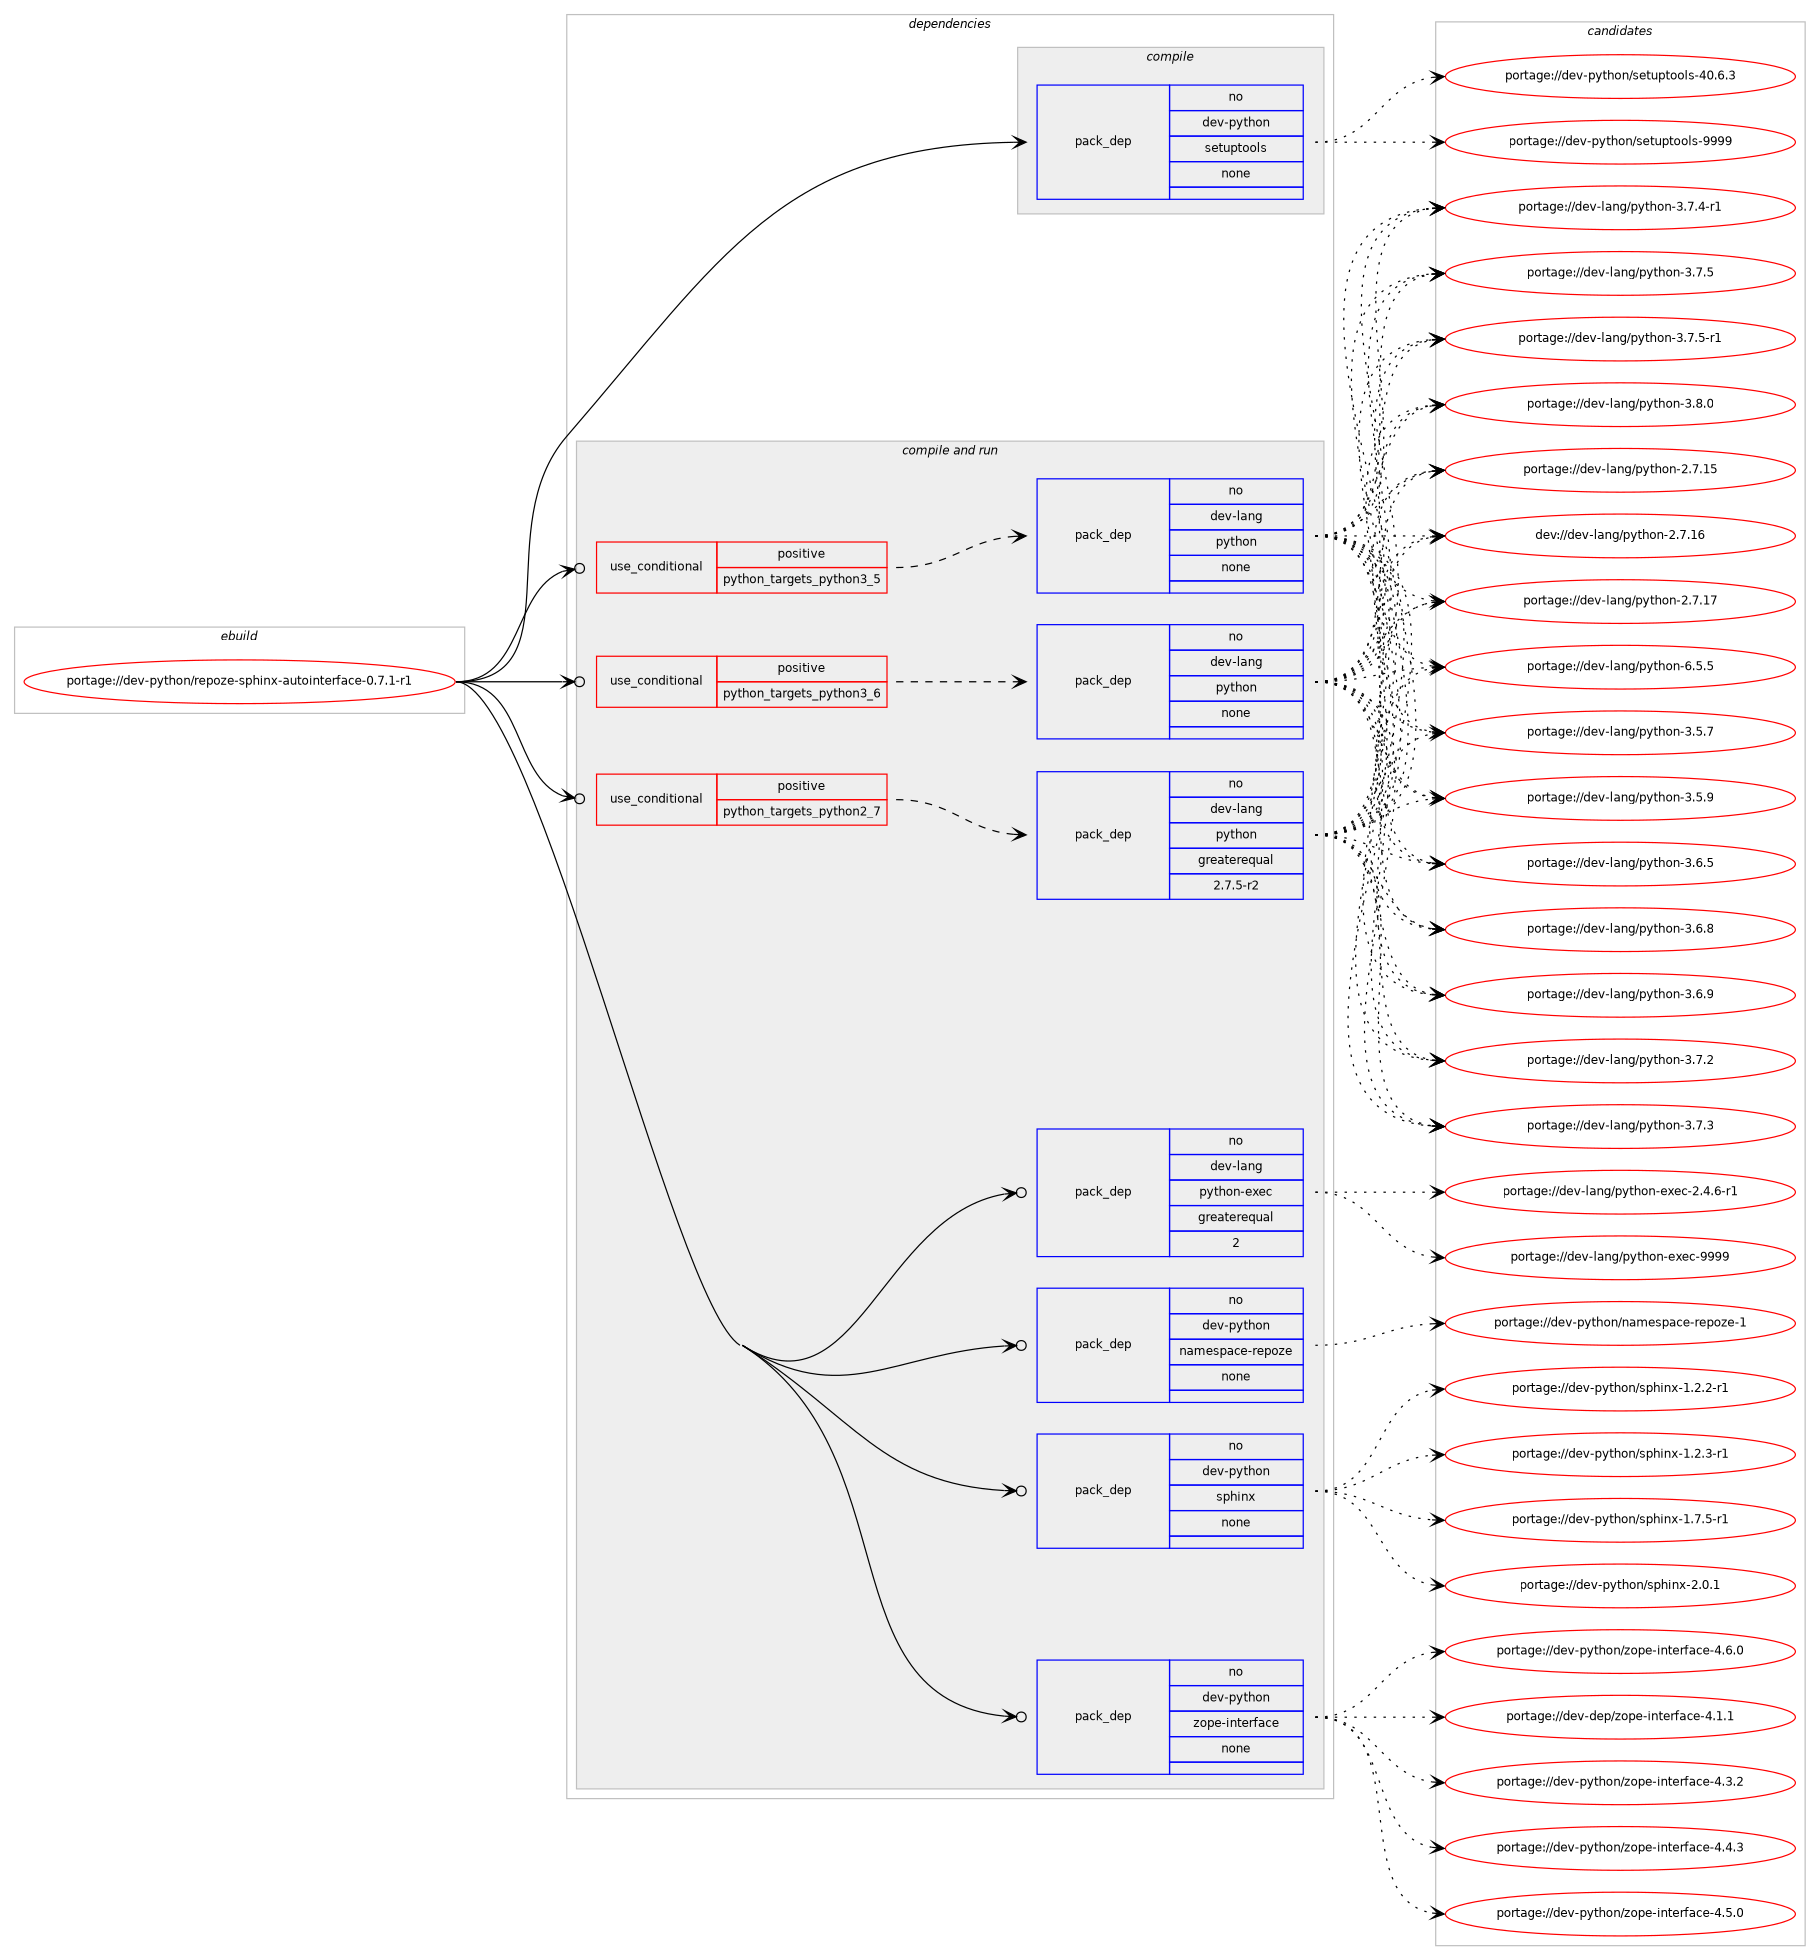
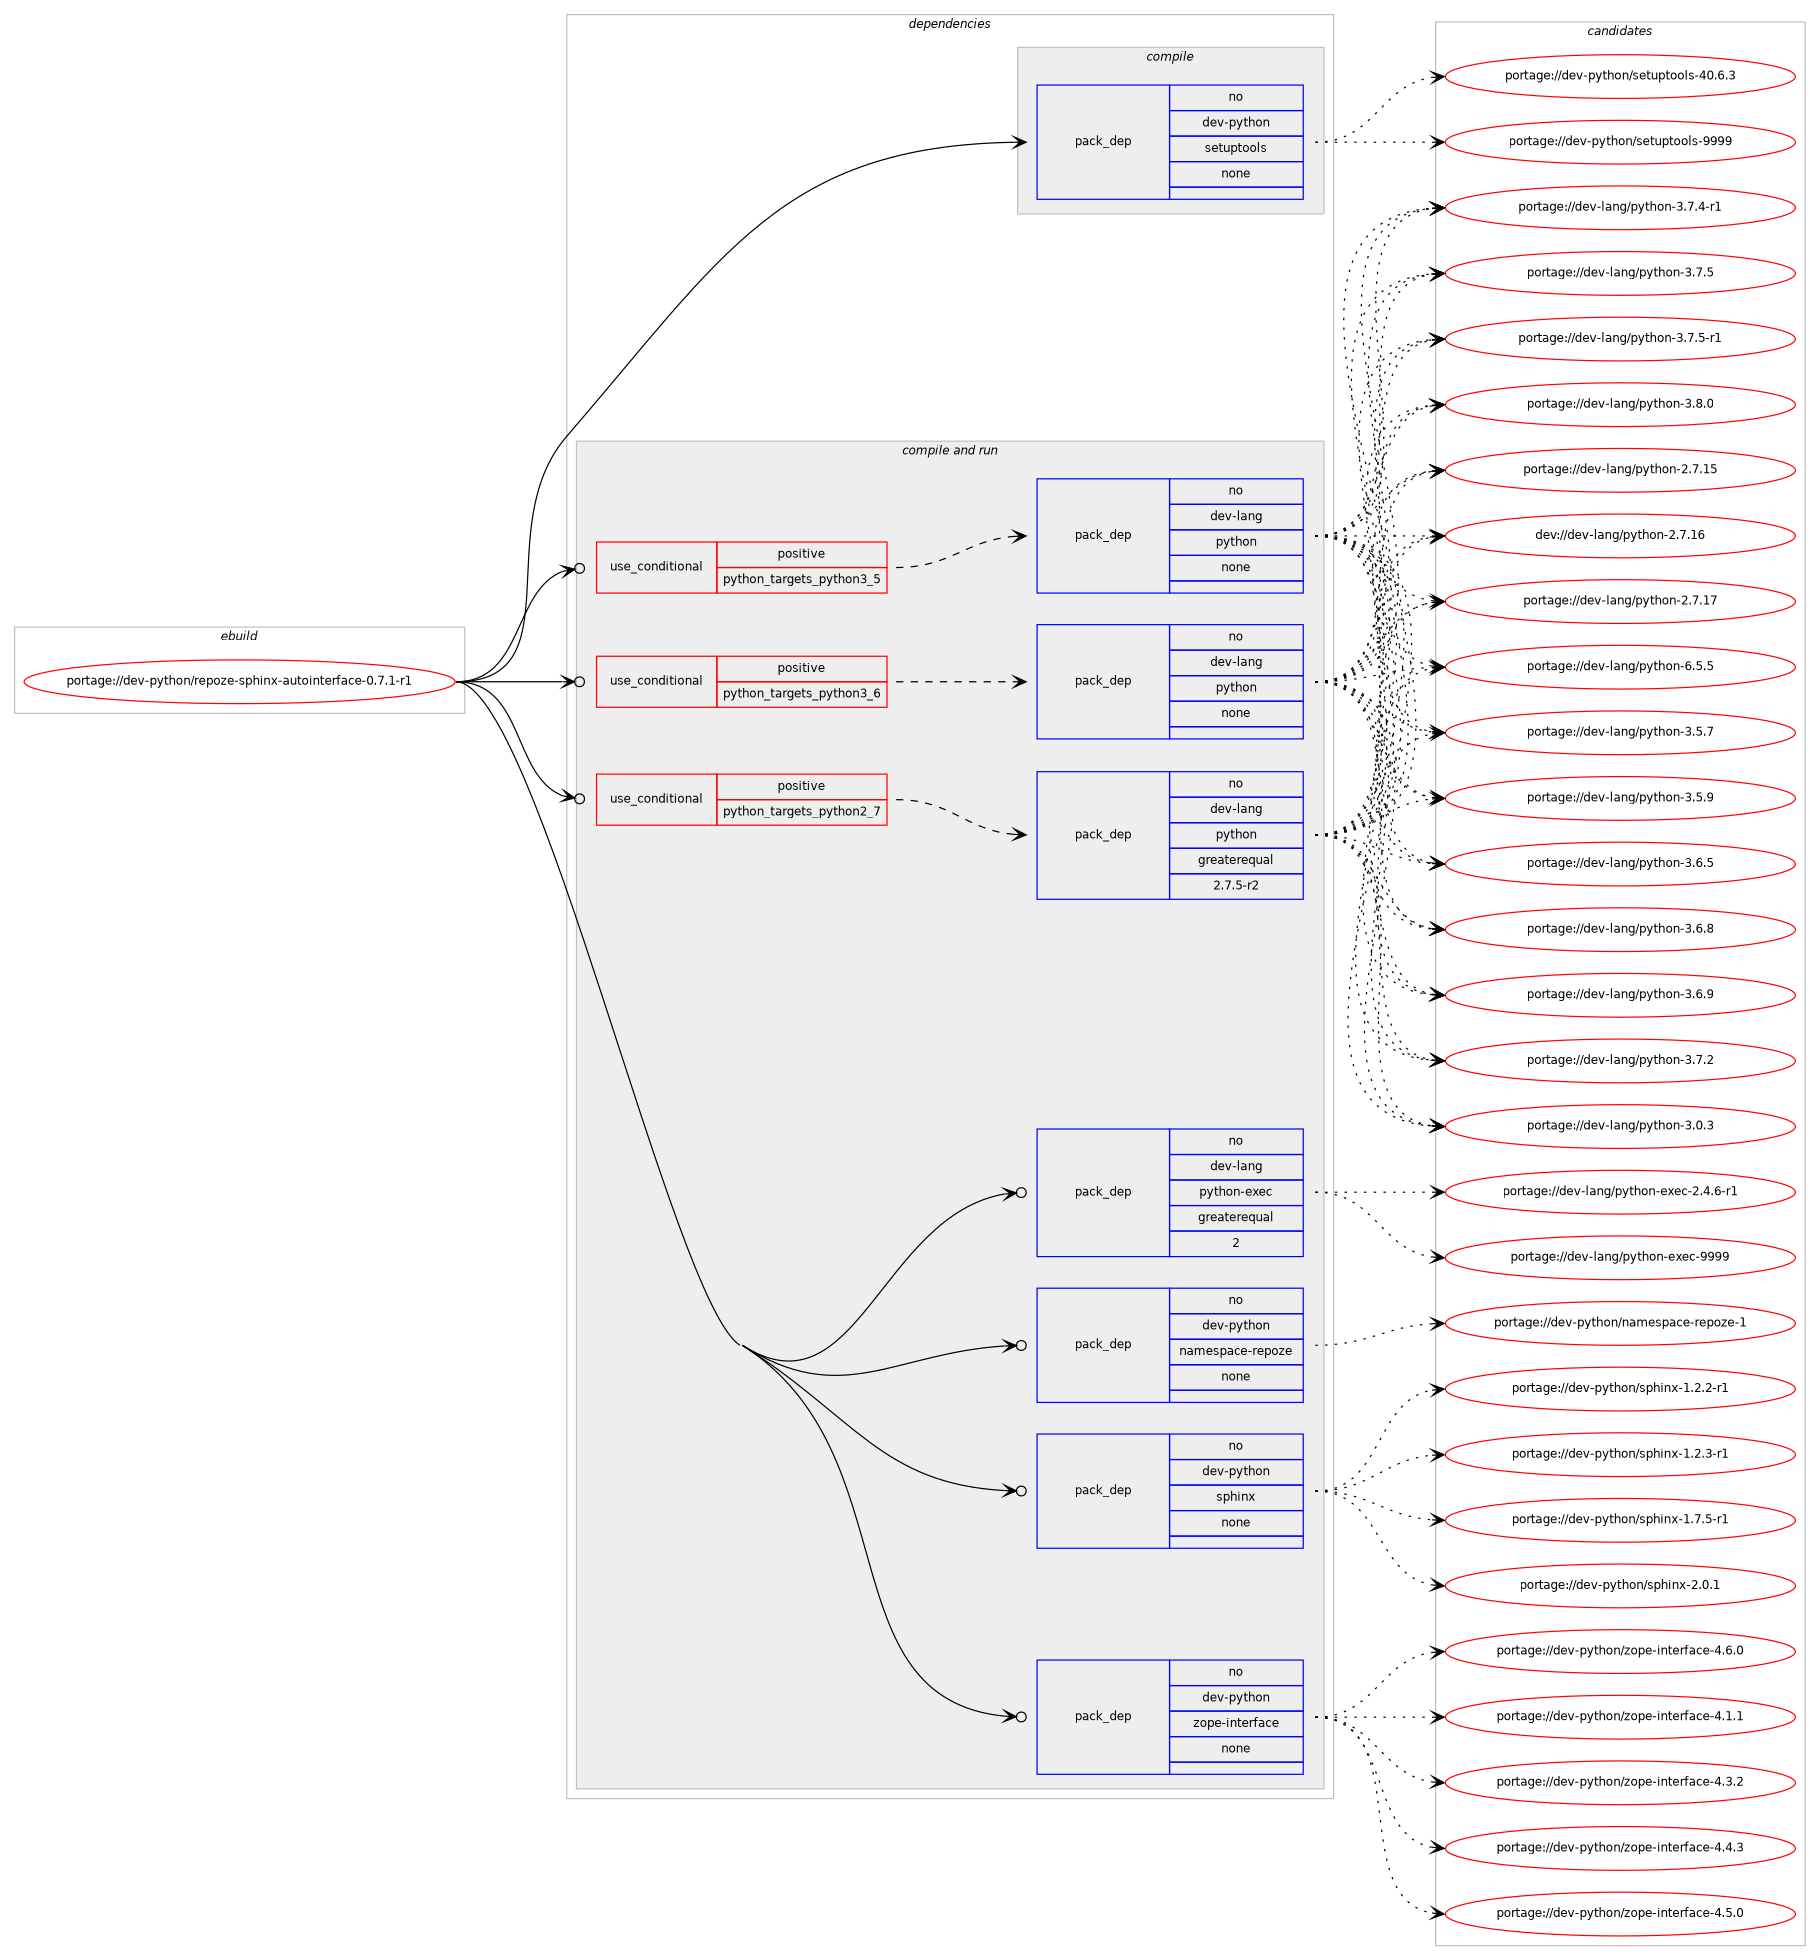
(1620, 1127) -> (1620, 1127)
(1620, 1717) -> (1620, 1717)
